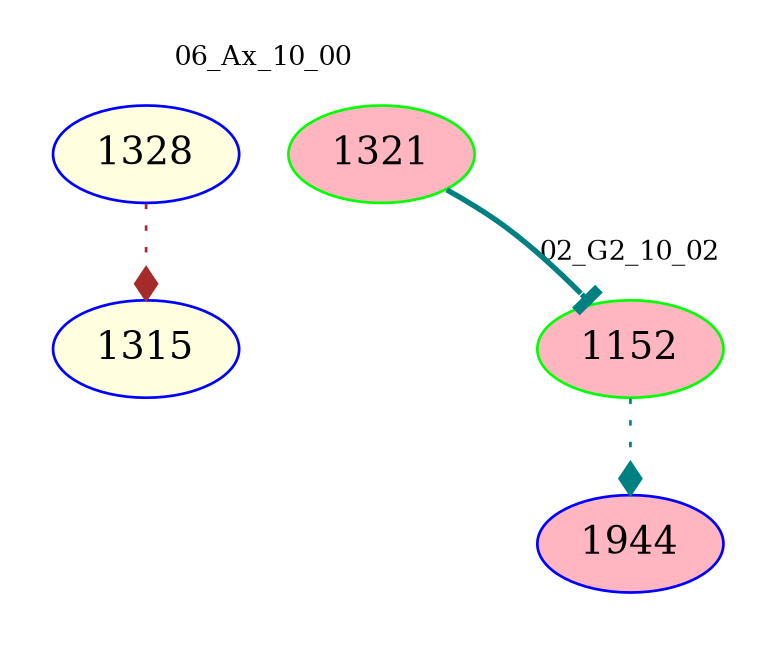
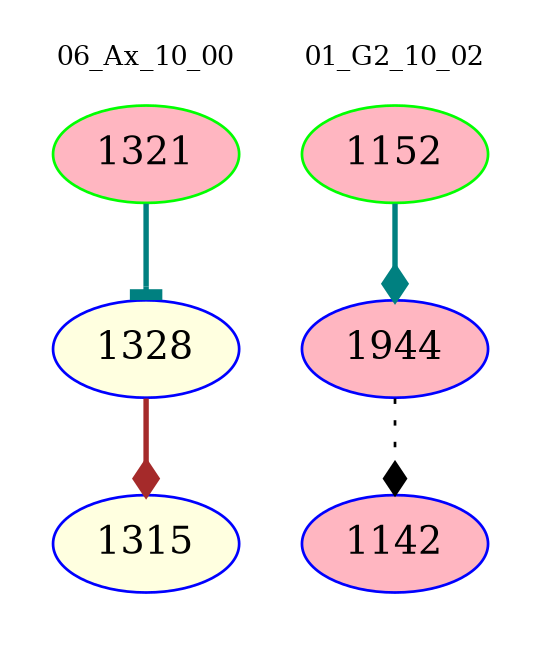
(146, 236) -> (146, 430)
(534, 250) -> (146, 245)
(630, 253) -> (395, 58)
(630, 430) -> (395, 236)
none -> (395, 544)
